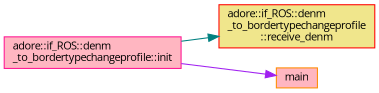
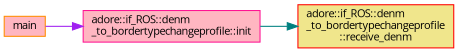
(223, 69) -> (59, 26)
